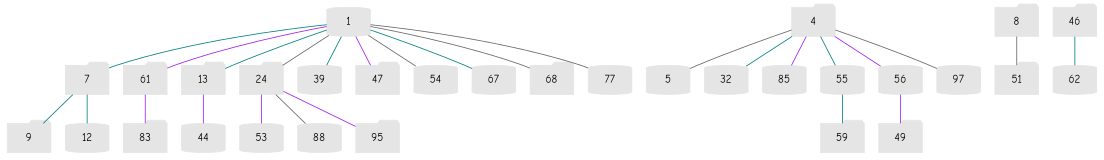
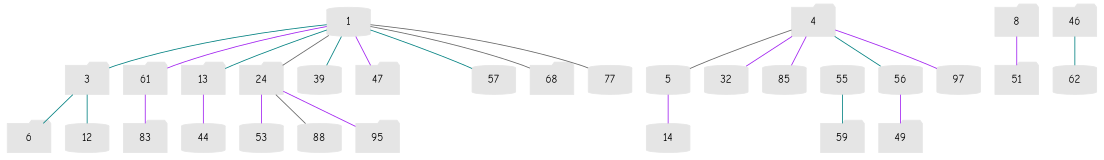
(886, 48) -> (886, 48)
(769, 51) -> (769, 51)
(828, 51) -> none
(858, 51) -> (858, 51)
(1017, 51) -> (1017, 51)
(87, 80) -> (87, 80)
(436, 80) -> none
(494, 80) -> (494, 80)
(29, 138) -> (29, 138)
none -> (668, 138)
